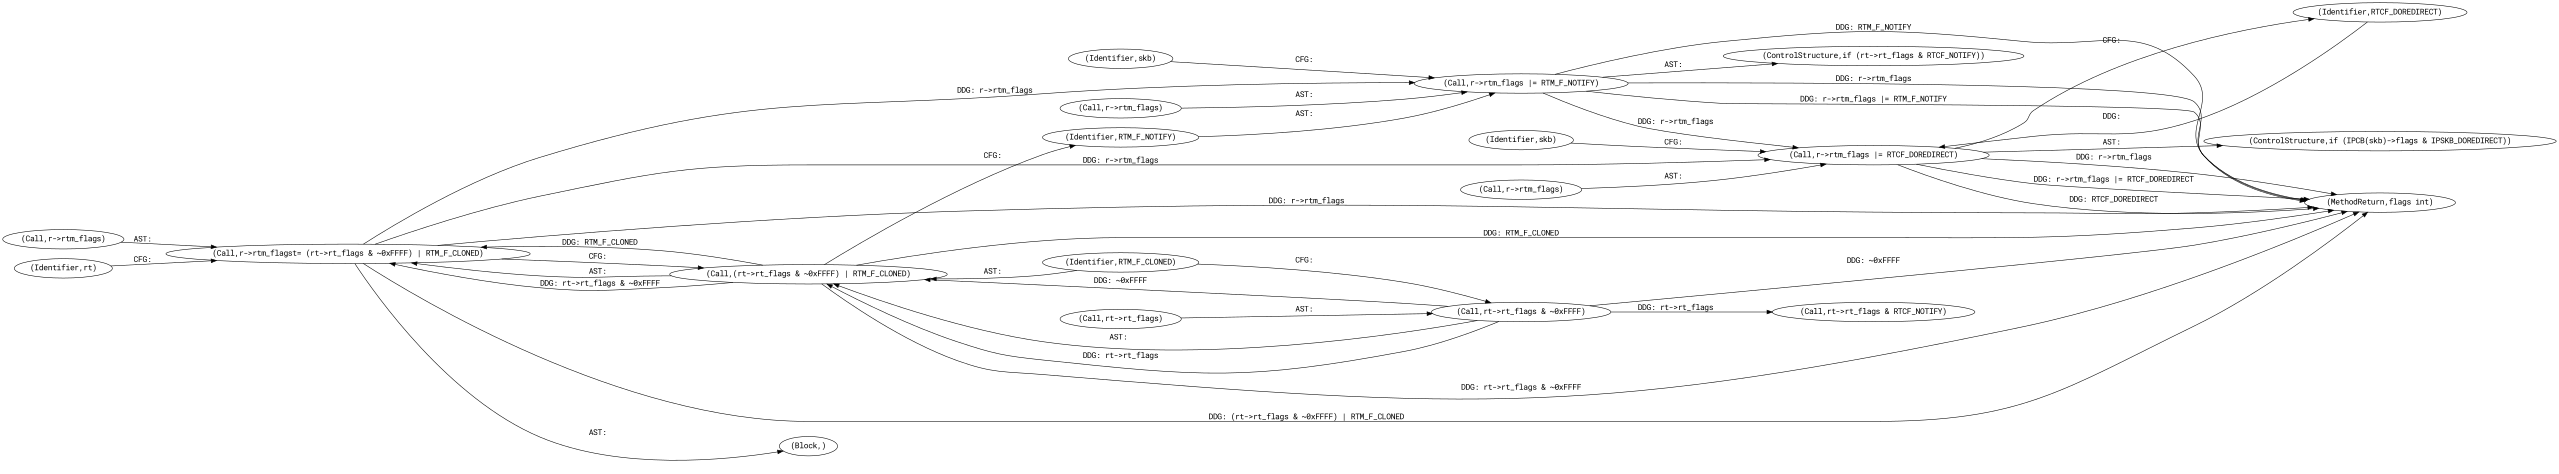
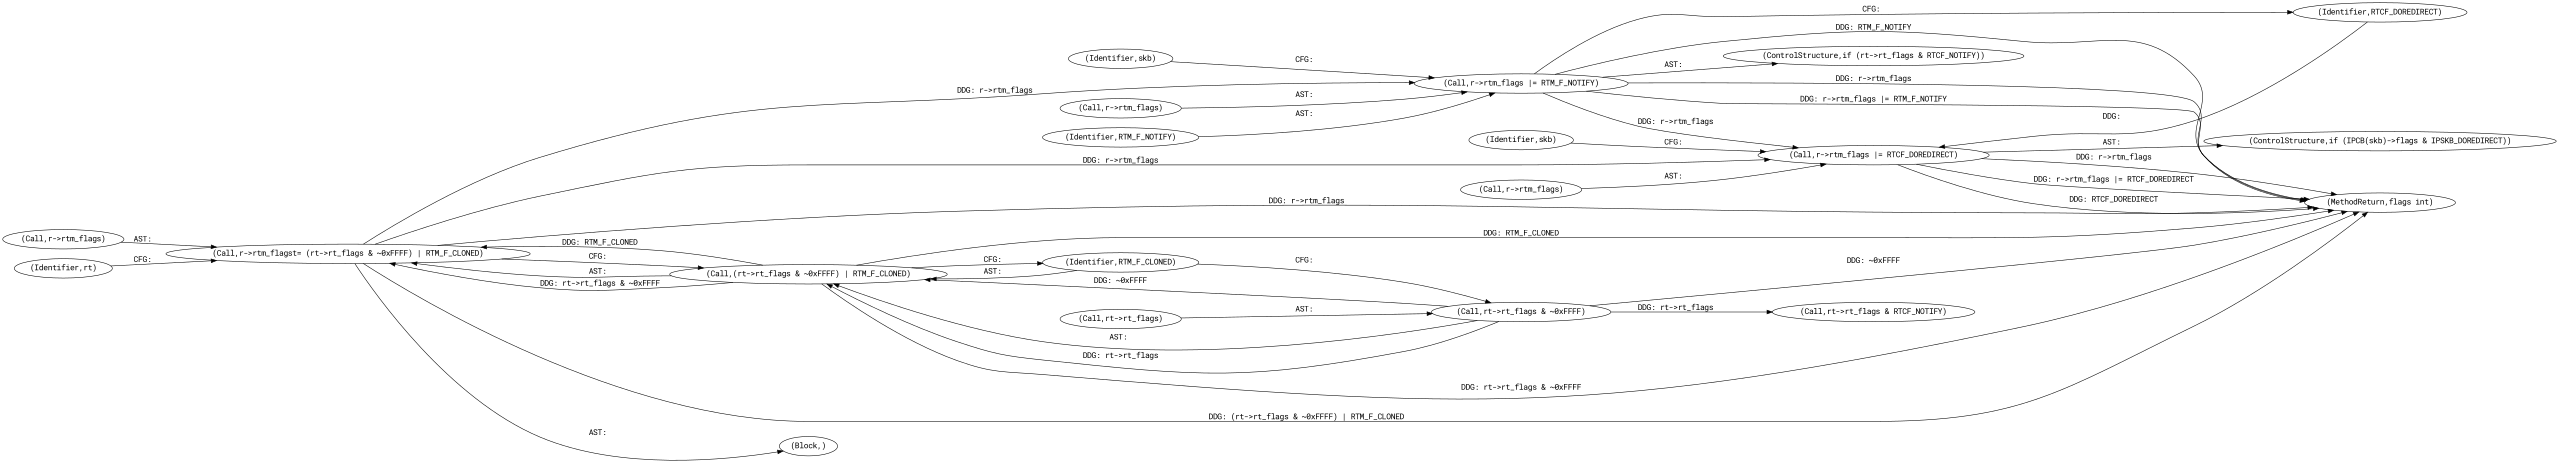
(2124, 65) -> (1904, 14)
(944, 198) -> (975, 265)
